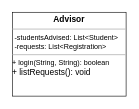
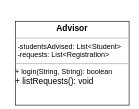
(69, 54) -> (72, 63)
